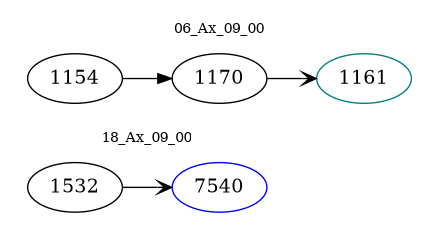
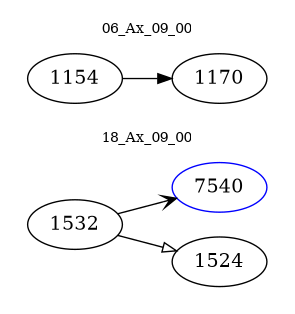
(364, 79) -> none
none -> (220, 262)
